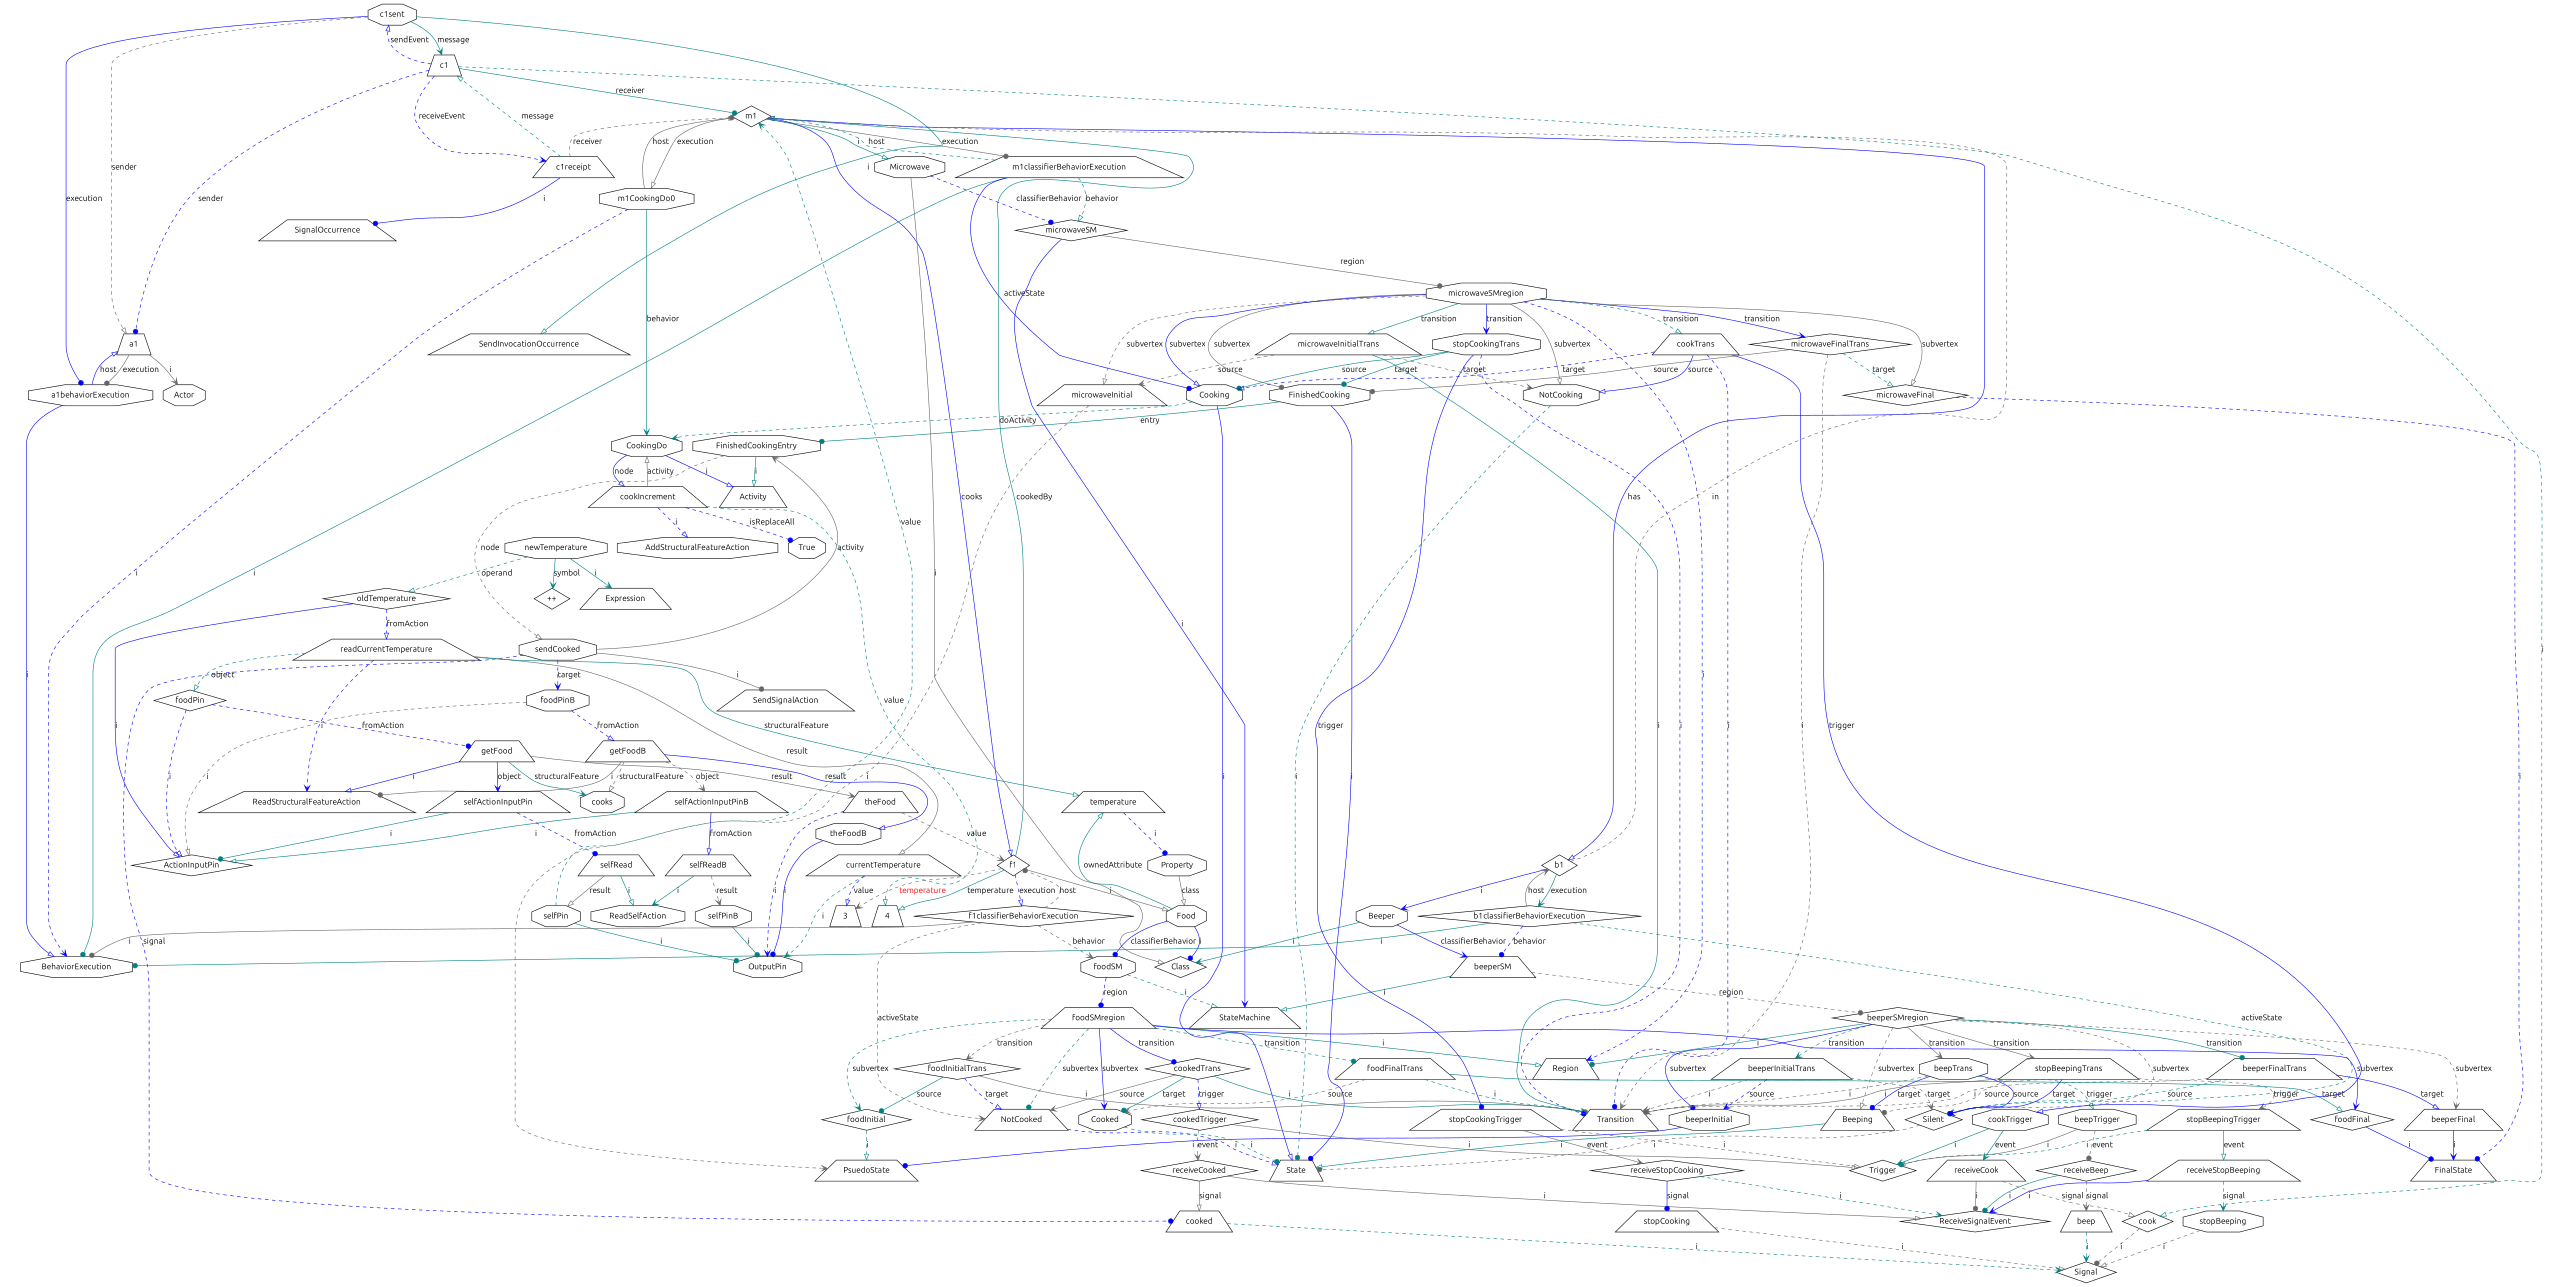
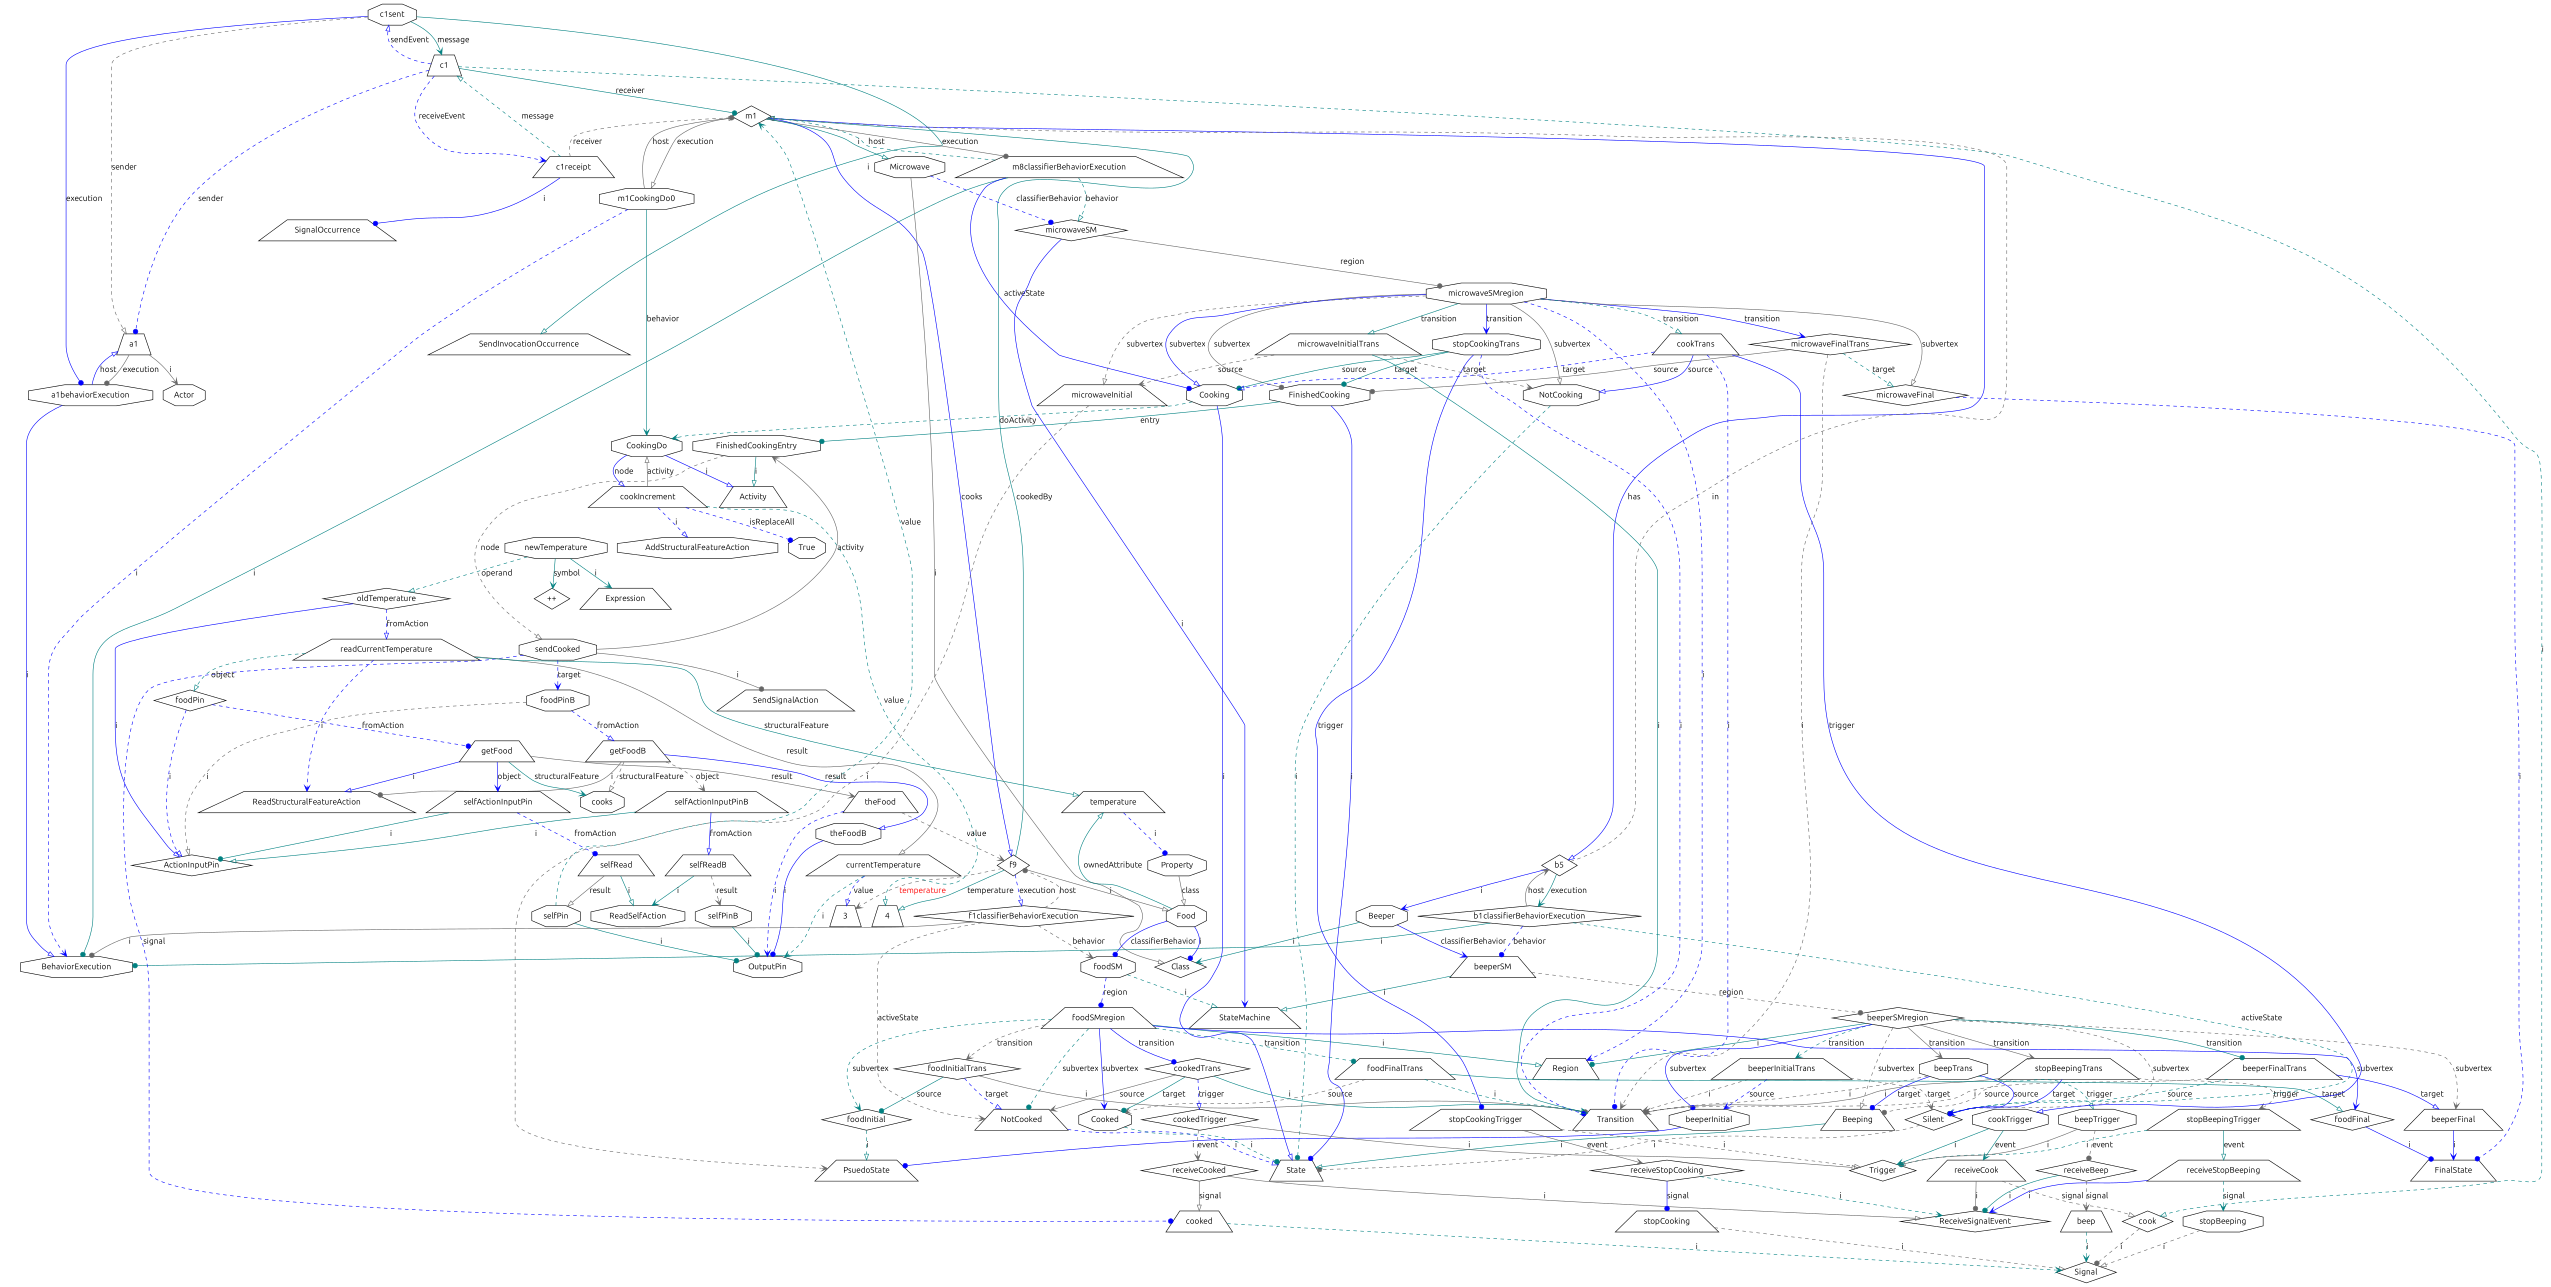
(1069, 167) -> (1069, 167)
(1013, 865) -> (1013, 865)
(1559, 865) -> (1559, 865)
